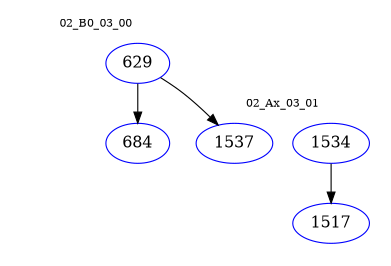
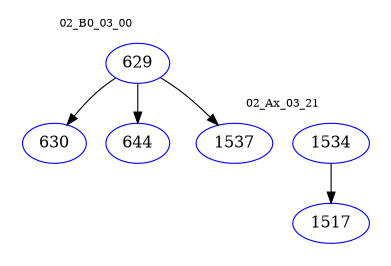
(283, 104) -> (283, 104)
none -> (54, 143)
(138, 143) -> (138, 143)
